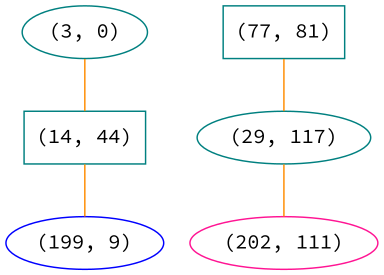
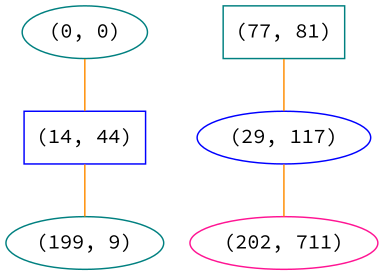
(85, 32) -> (85, 32)
(85, 138) -> (85, 138)
(284, 138) -> (284, 138)
(85, 243) -> (85, 243)
(284, 243) -> (284, 243)
